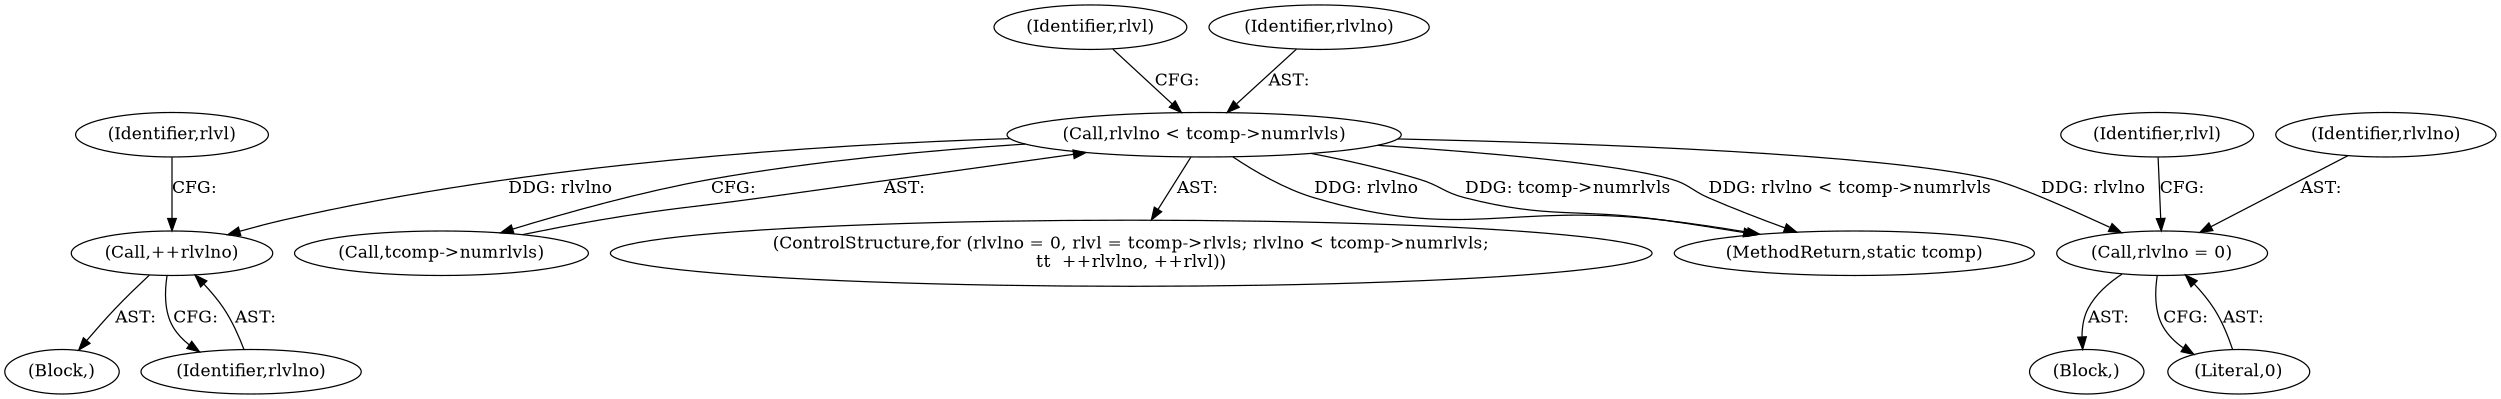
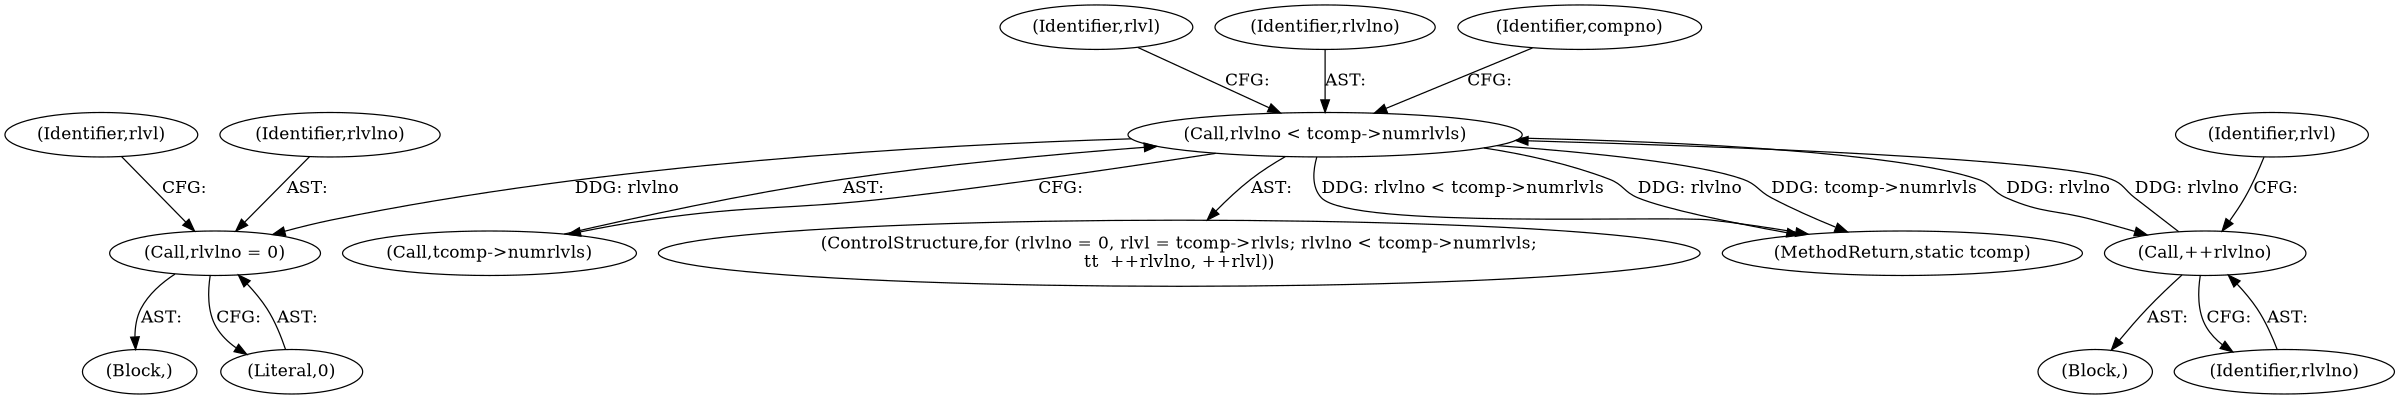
none -> (1580, 27)
none -> (1913, 157)
